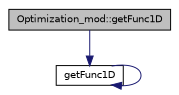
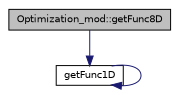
(90, 20) -> (90, 20)
